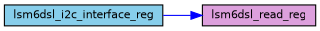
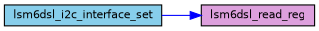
(84, 15) -> (83, 15)
